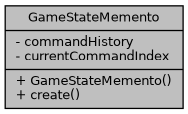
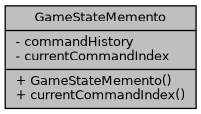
(48, 95) -> (101, 95)
